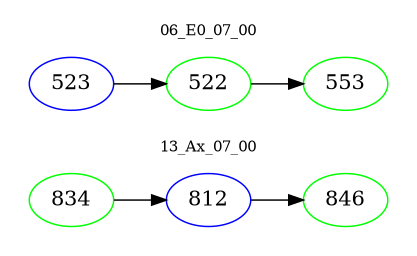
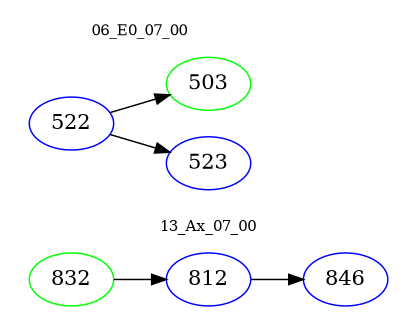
(133, 84) -> (133, 141)
(209, 84) -> (71, 124)
(346, 84) -> (209, 84)
(71, 200) -> (71, 279)
(346, 200) -> (346, 279)
